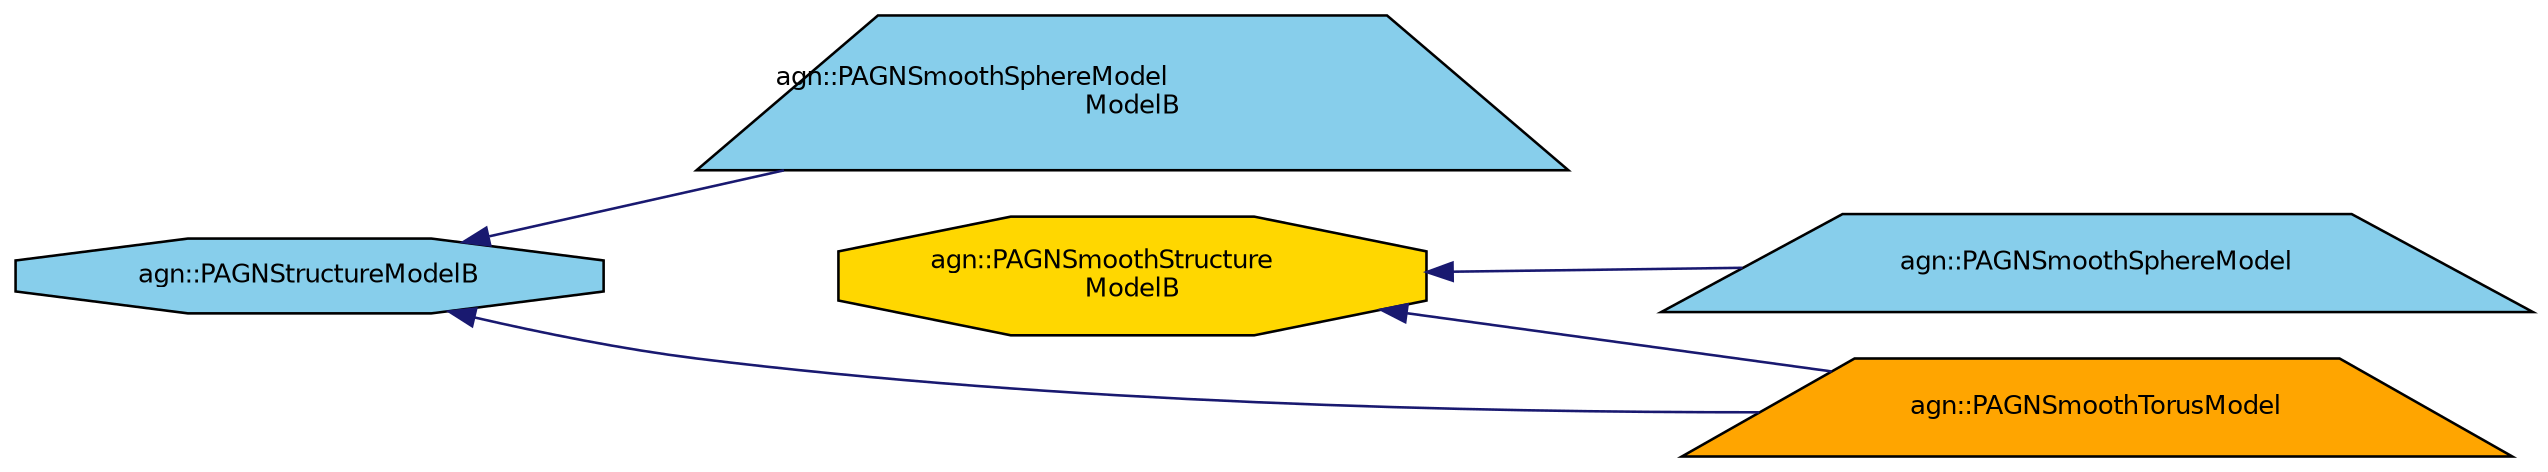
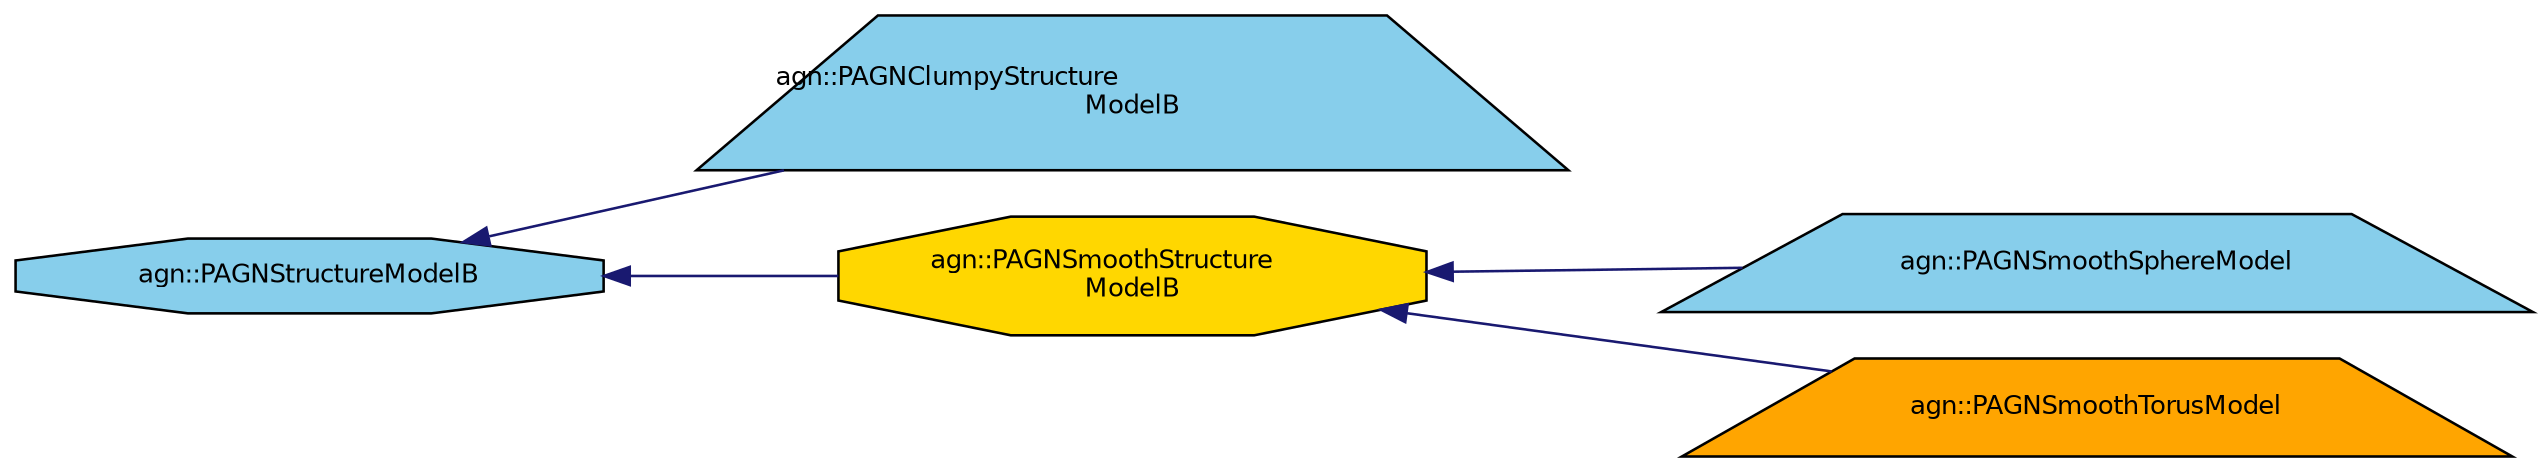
(1132, 93) -> (1132, 93)
(1114, 395) -> (734, 276)
